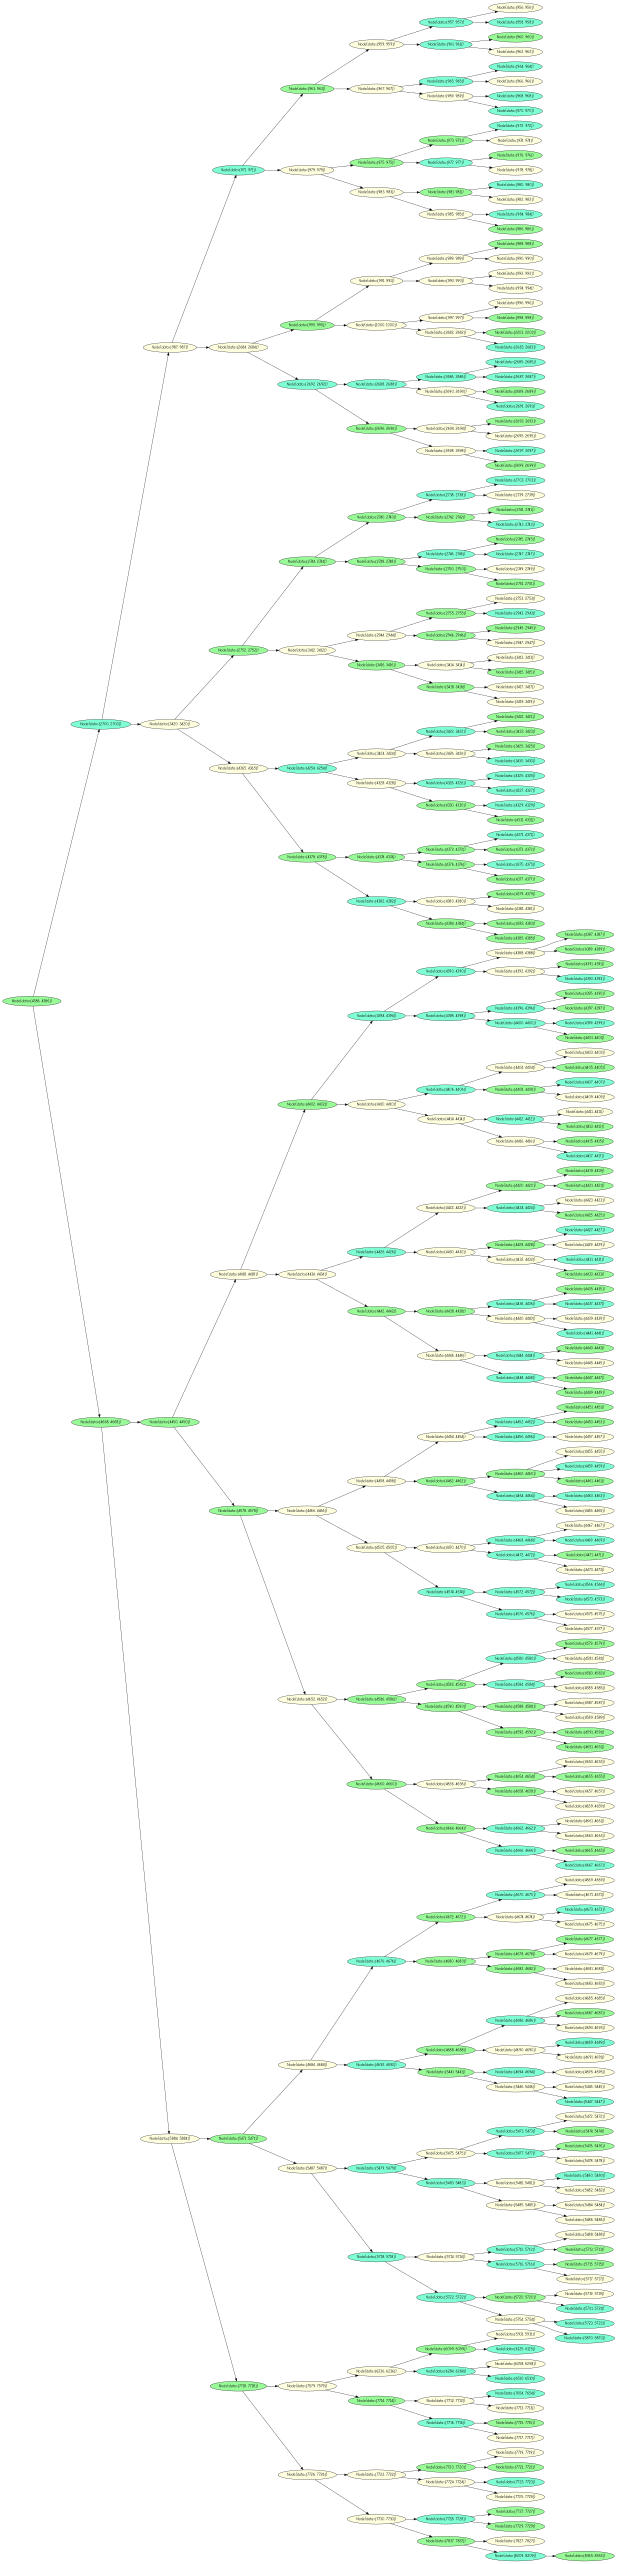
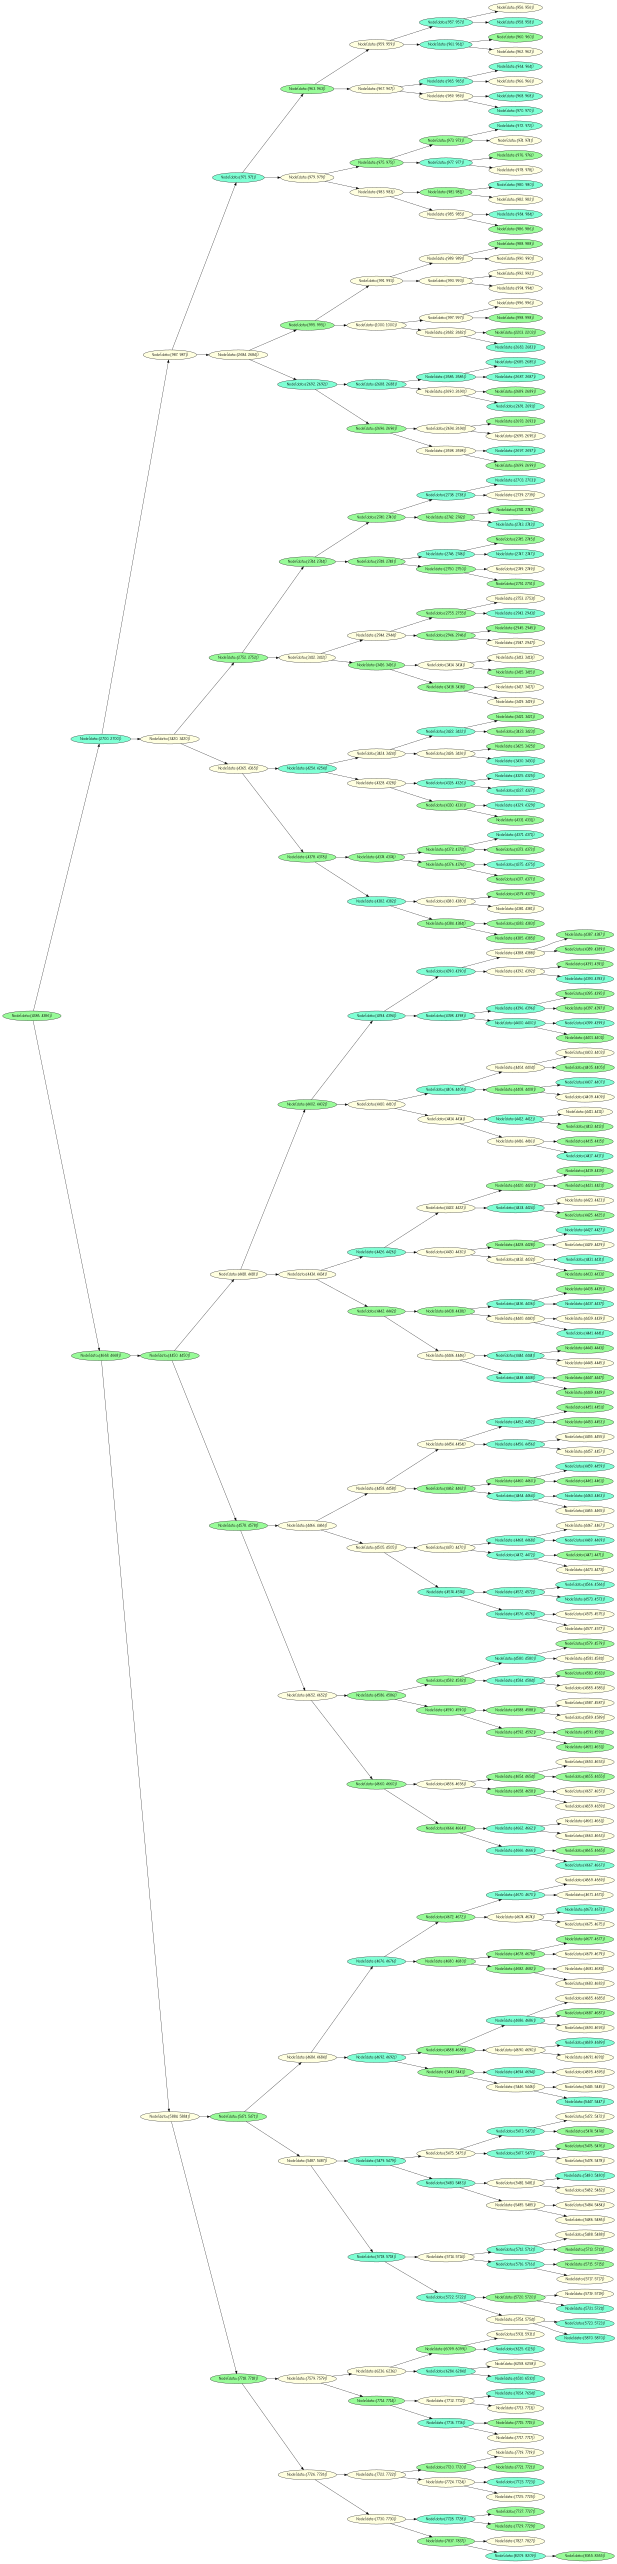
(546, 1462) -> (549, 1441)
